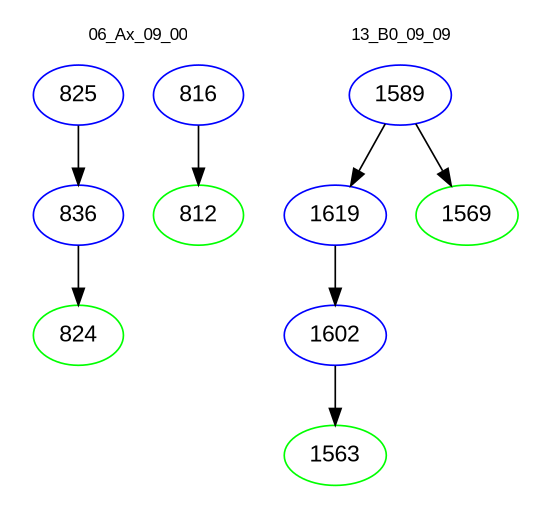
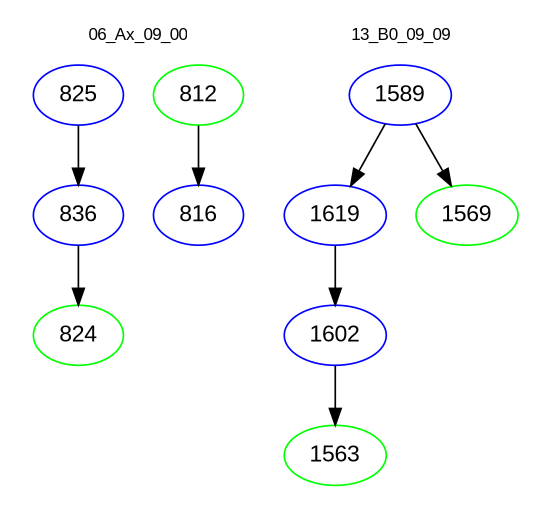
(198, 147) -> (198, 147)
